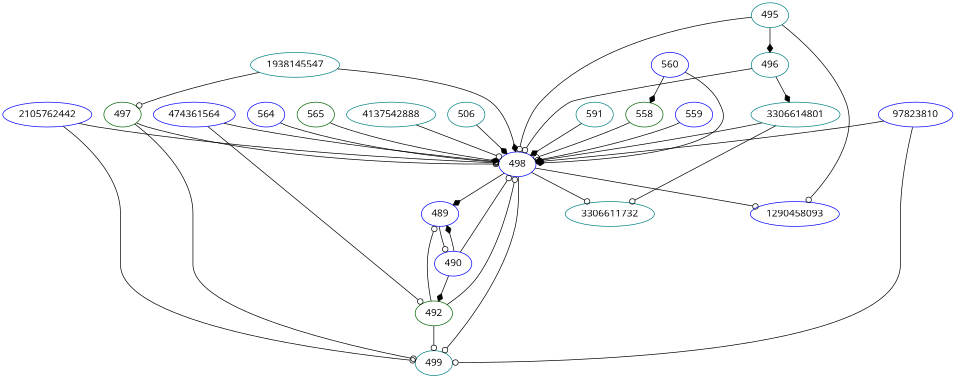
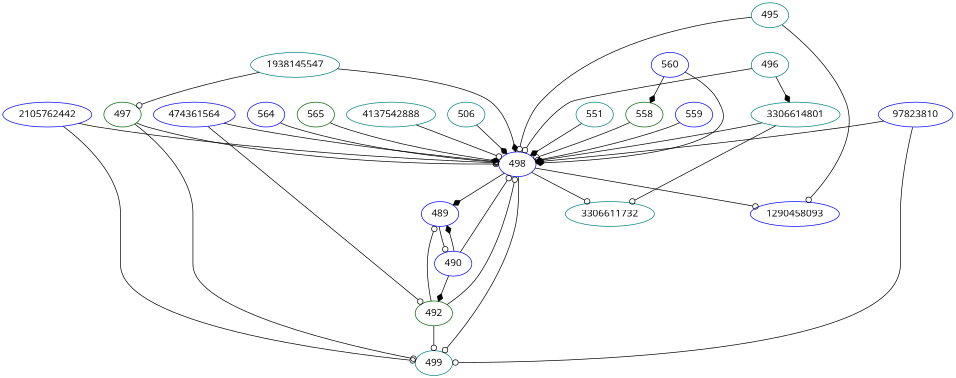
(770, 36) -> none
(595, 115) -> (595, 115)
